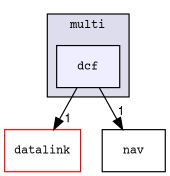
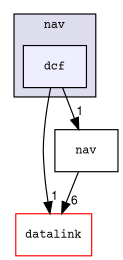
(88, 25) -> (55, 25)
none -> (72, 187)
